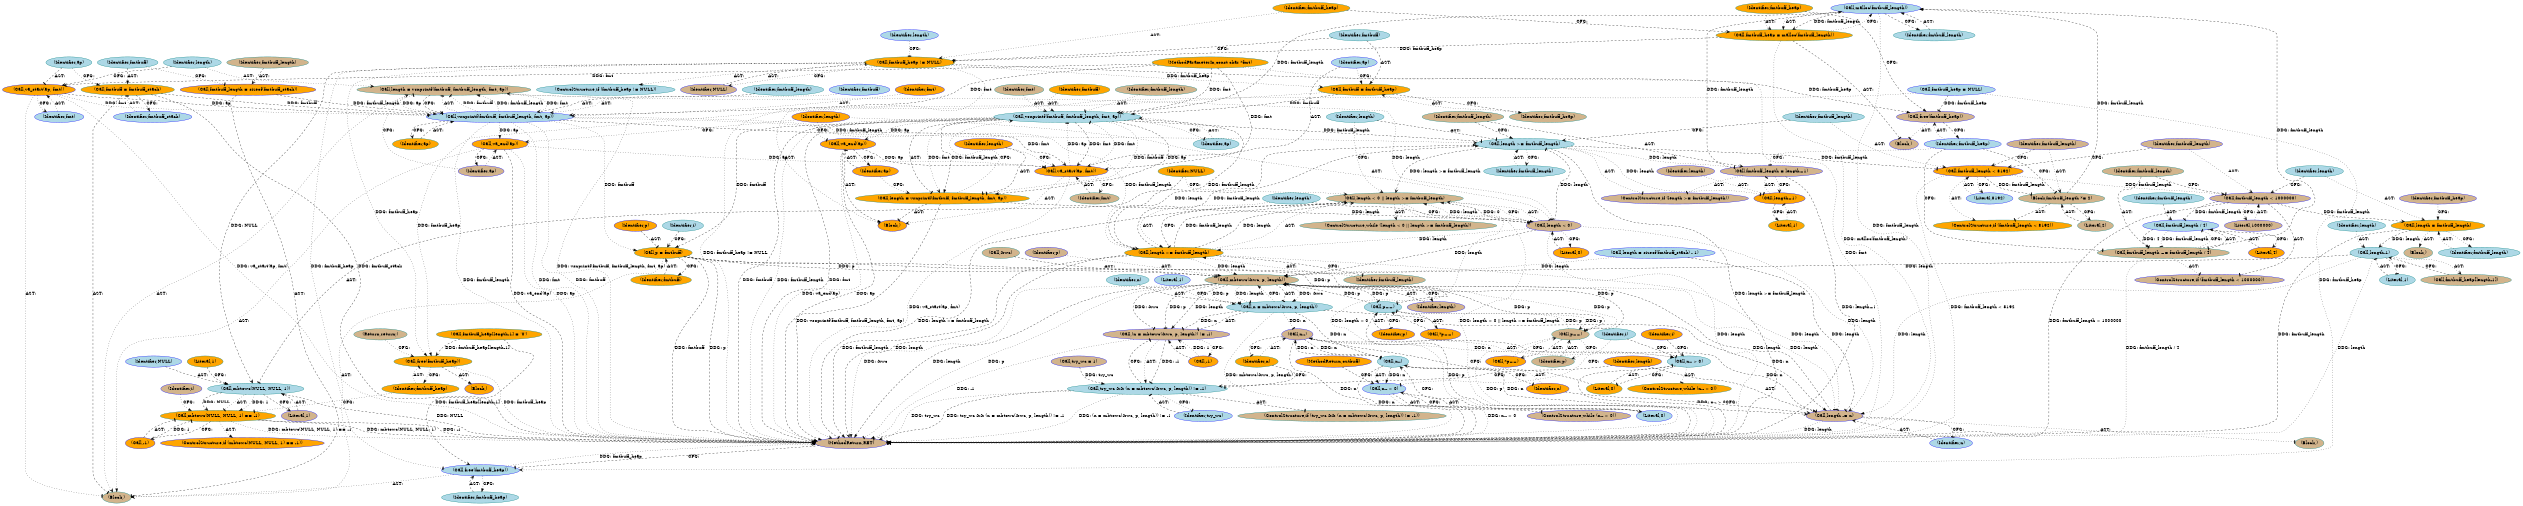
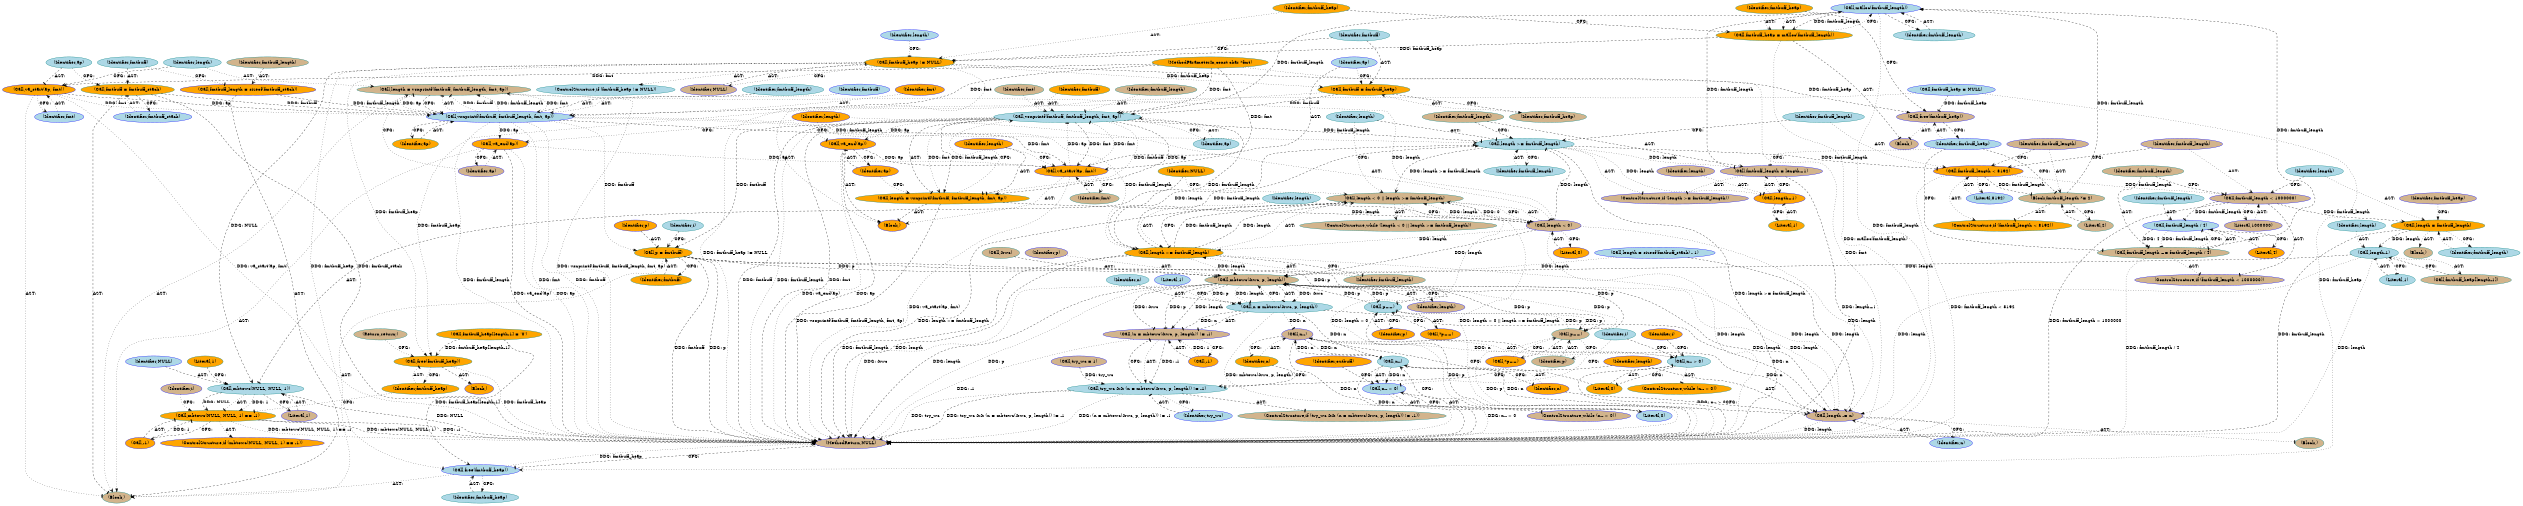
(1334, 362) -> (1334, 362)
(851, 443) -> (851, 443)
